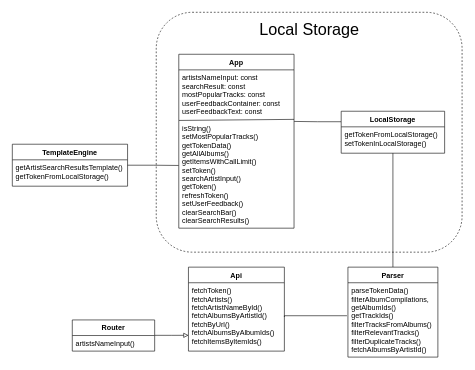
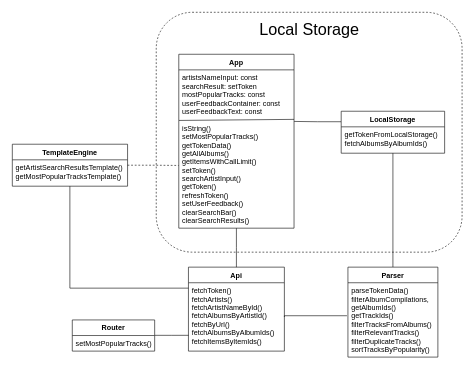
(226, 78) -> (226, 78)
(396, 135) -> (396, 135)
(152, 165) -> (152, 165)
(77, 168) -> (77, 168)
none -> (237, 249)
none -> (78, 288)
(384, 291) -> (384, 291)
(182, 336) -> (183, 336)
(111, 344) -> (119, 344)
